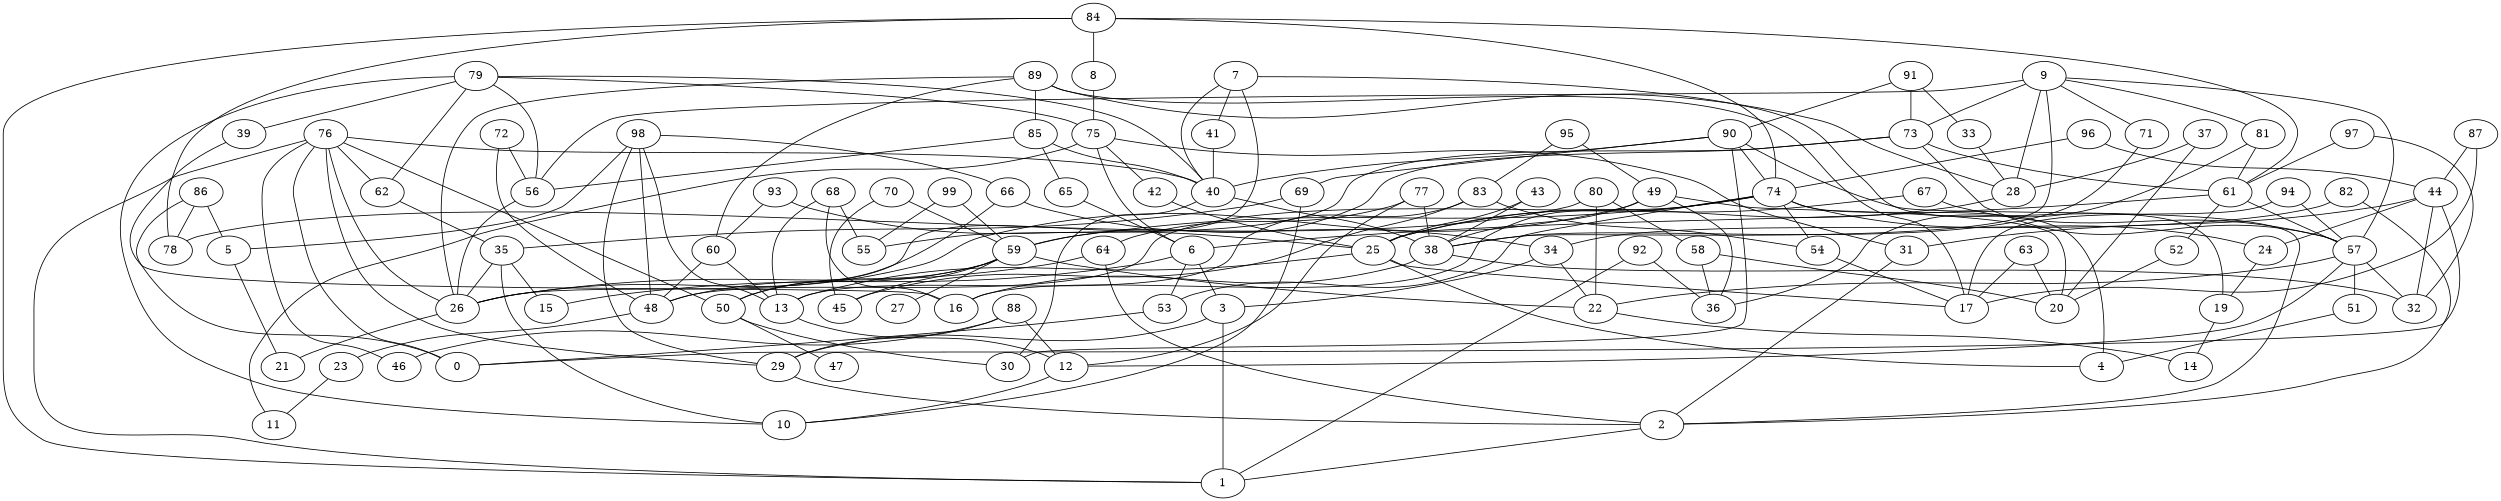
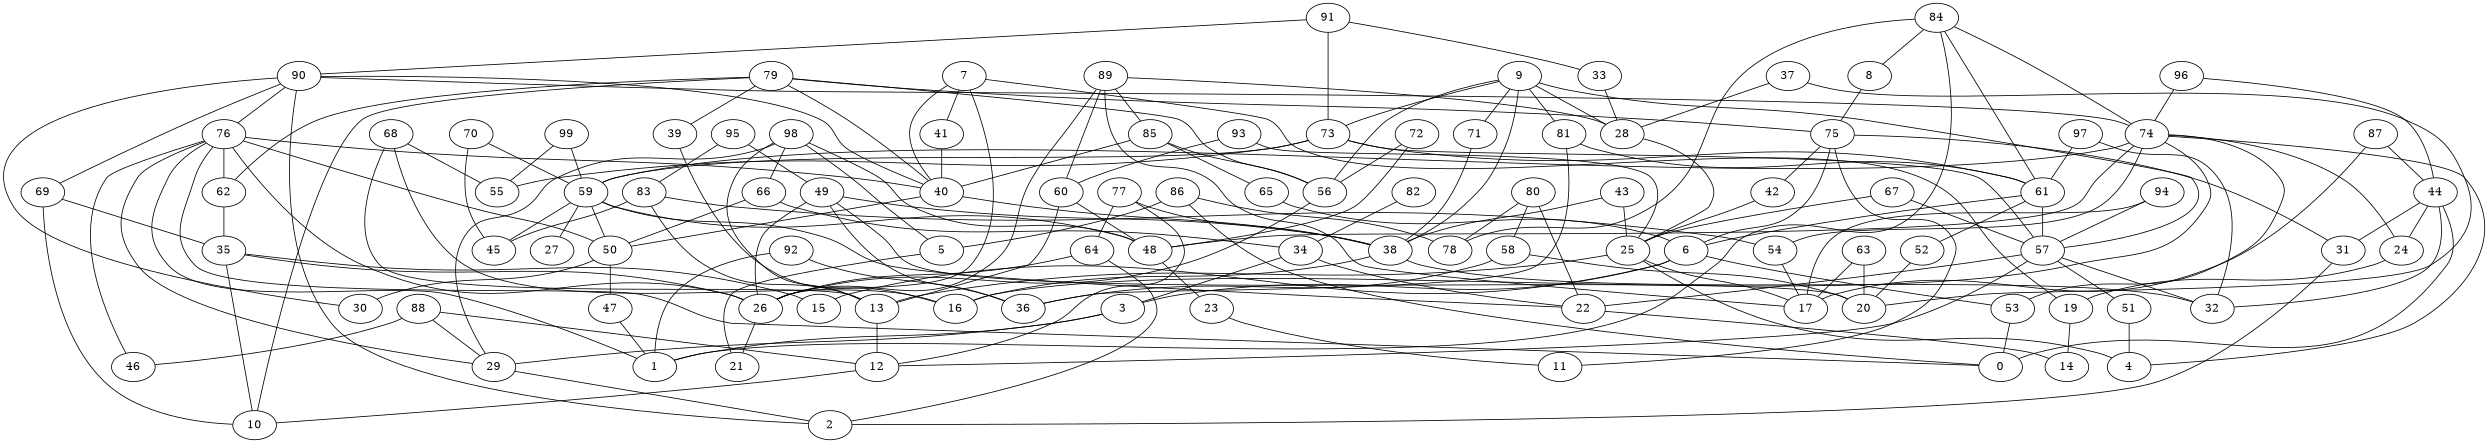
none -> (261, 105)
(1068, 243) -> (790, 219)
(2154, 404) -> none
(1442, 454) -> (636, 342)
